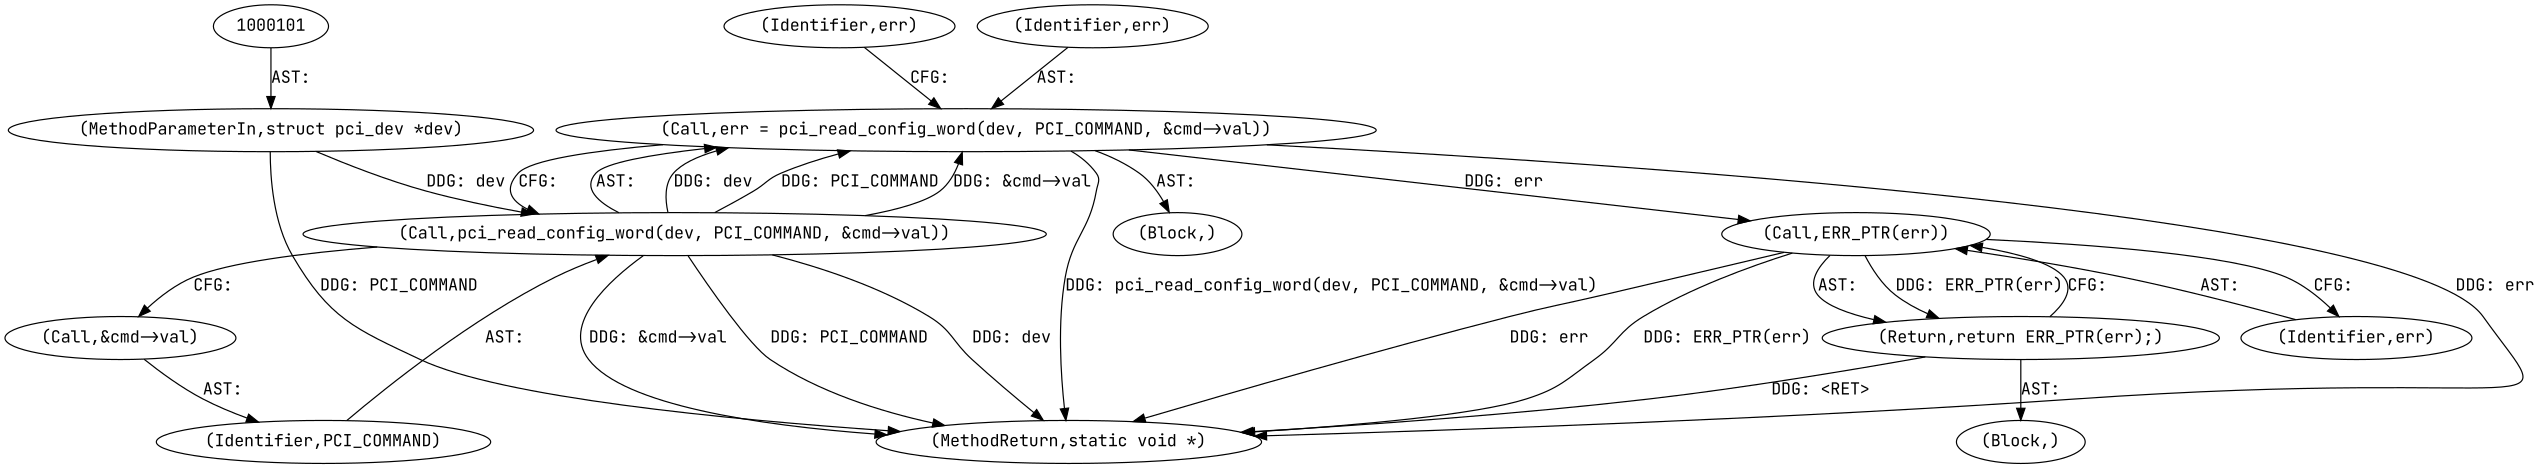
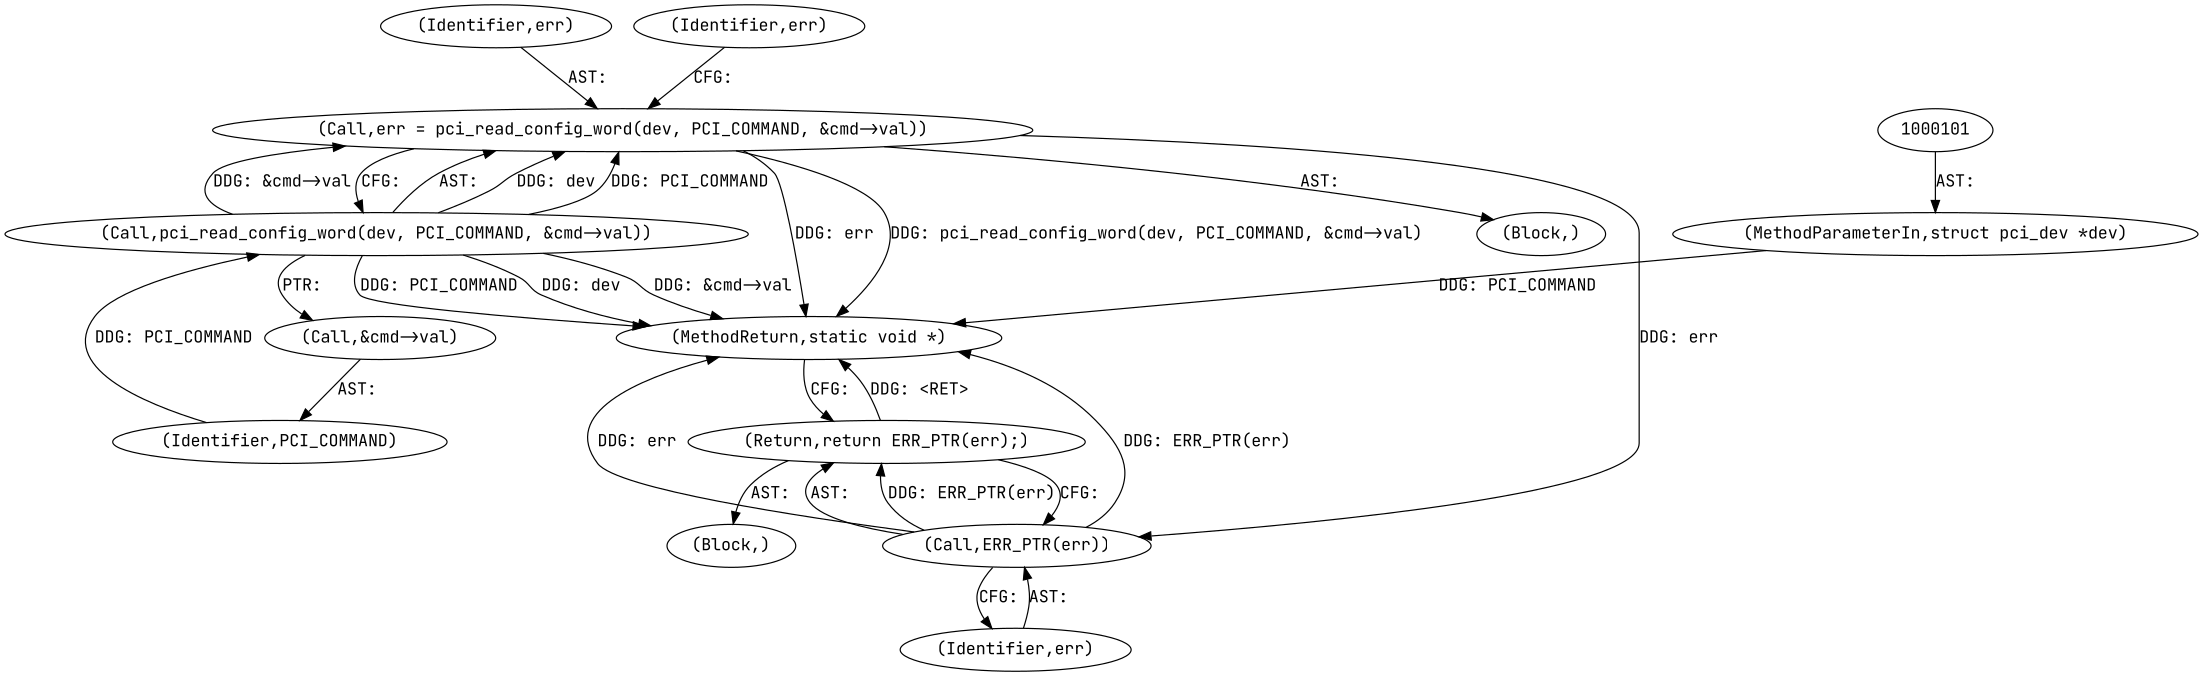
(417, 188) -> none
(218, 286) -> (307, 286)
(510, 338) -> (174, 338)
none -> (806, 390)
